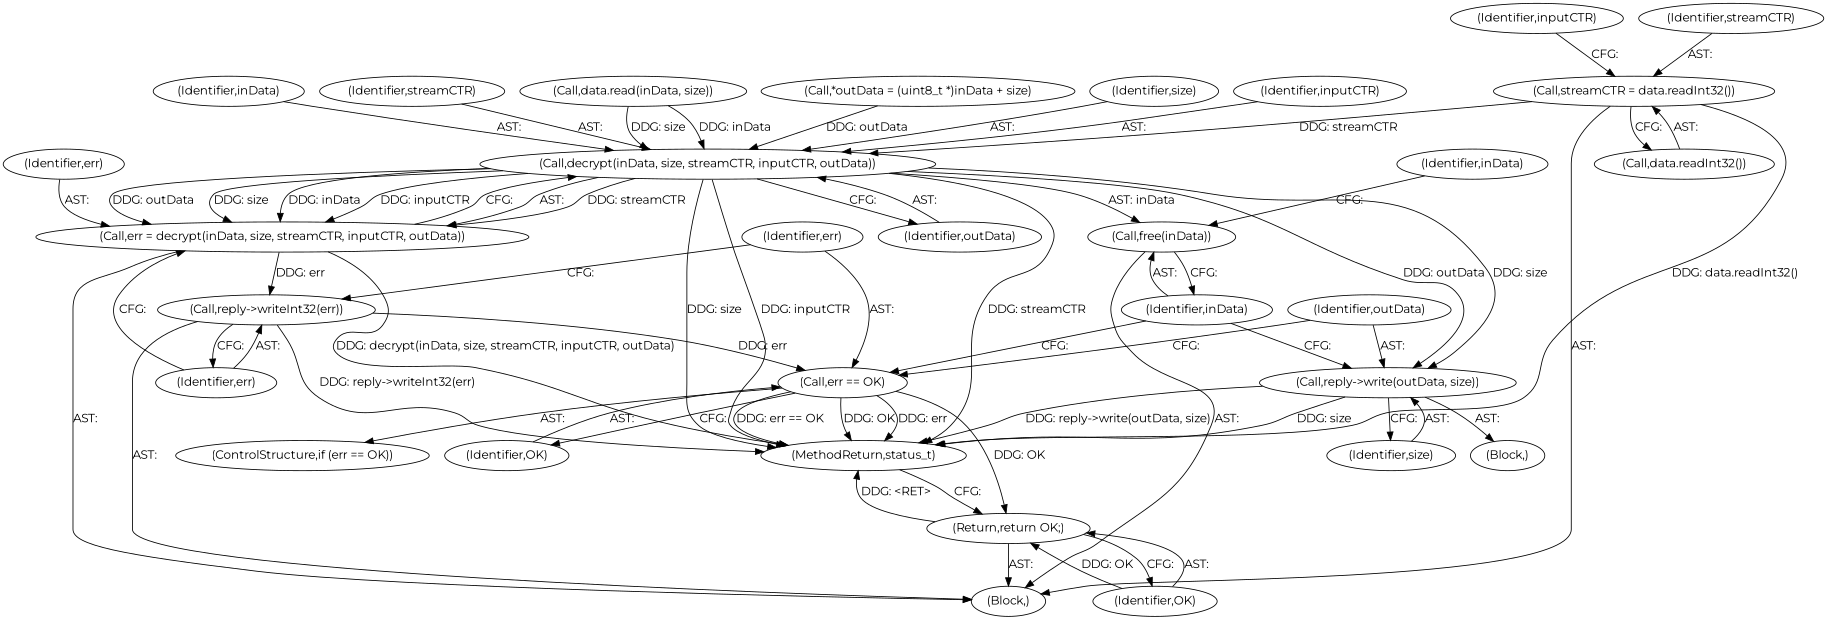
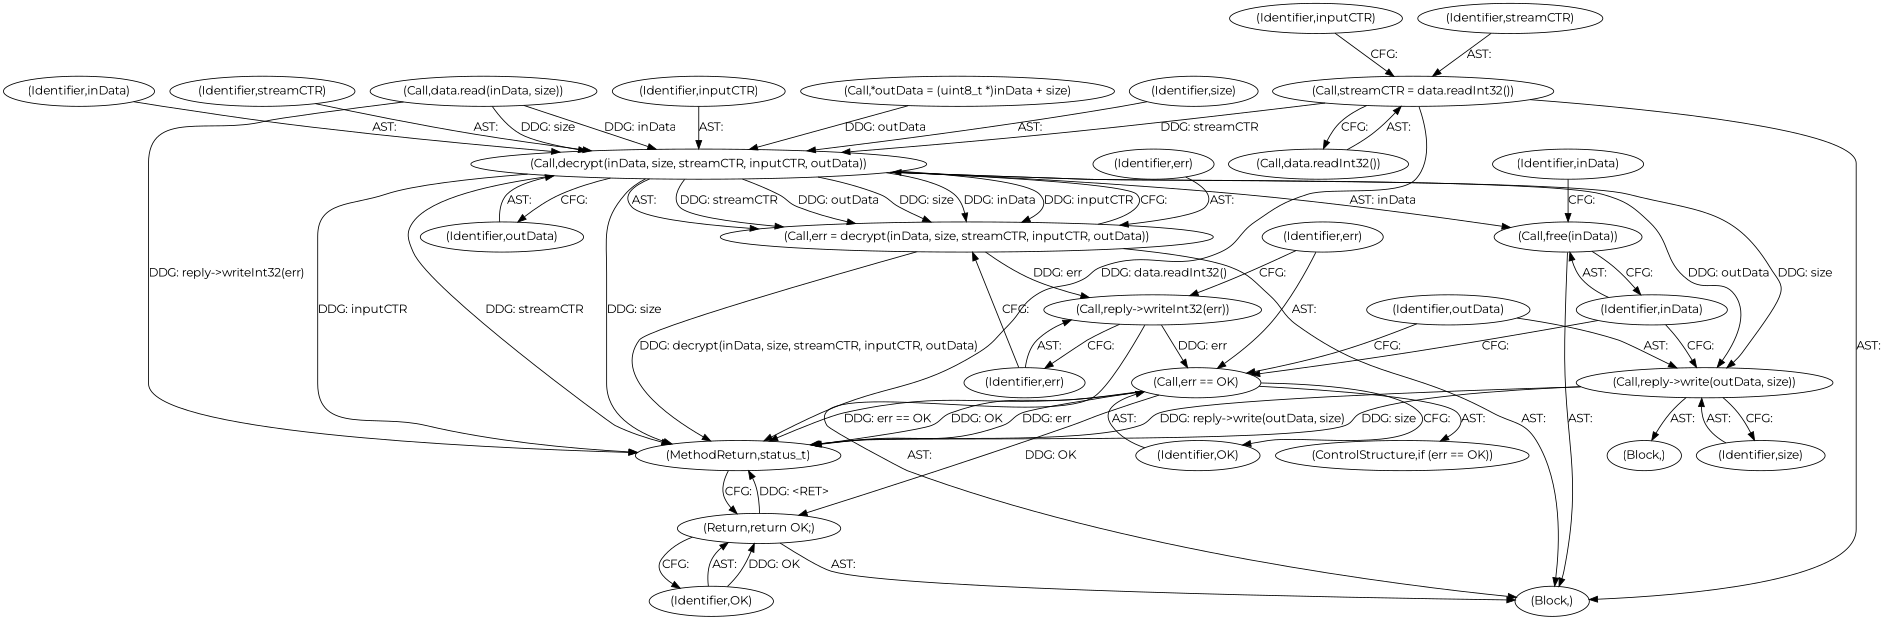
(491, 428) -> (149, 381)
